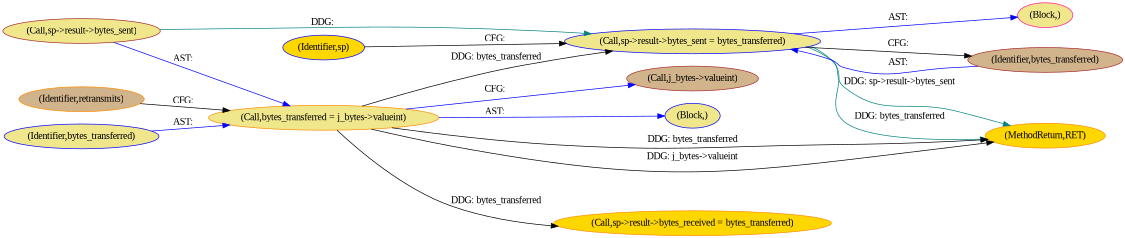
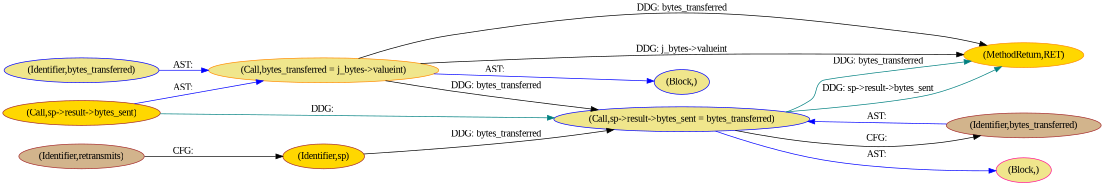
(82, 31) -> (82, 113)
(496, 39) -> (496, 134)
(324, 48) -> (324, 156)
(693, 79) -> none
(82, 99) -> (82, 156)
(182, 107) -> (210, 156)
(693, 223) -> none
